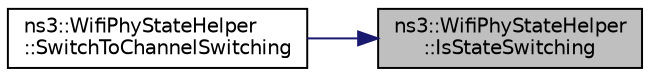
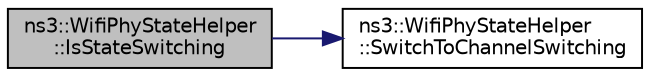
(332, 38) -> (297, 38)
